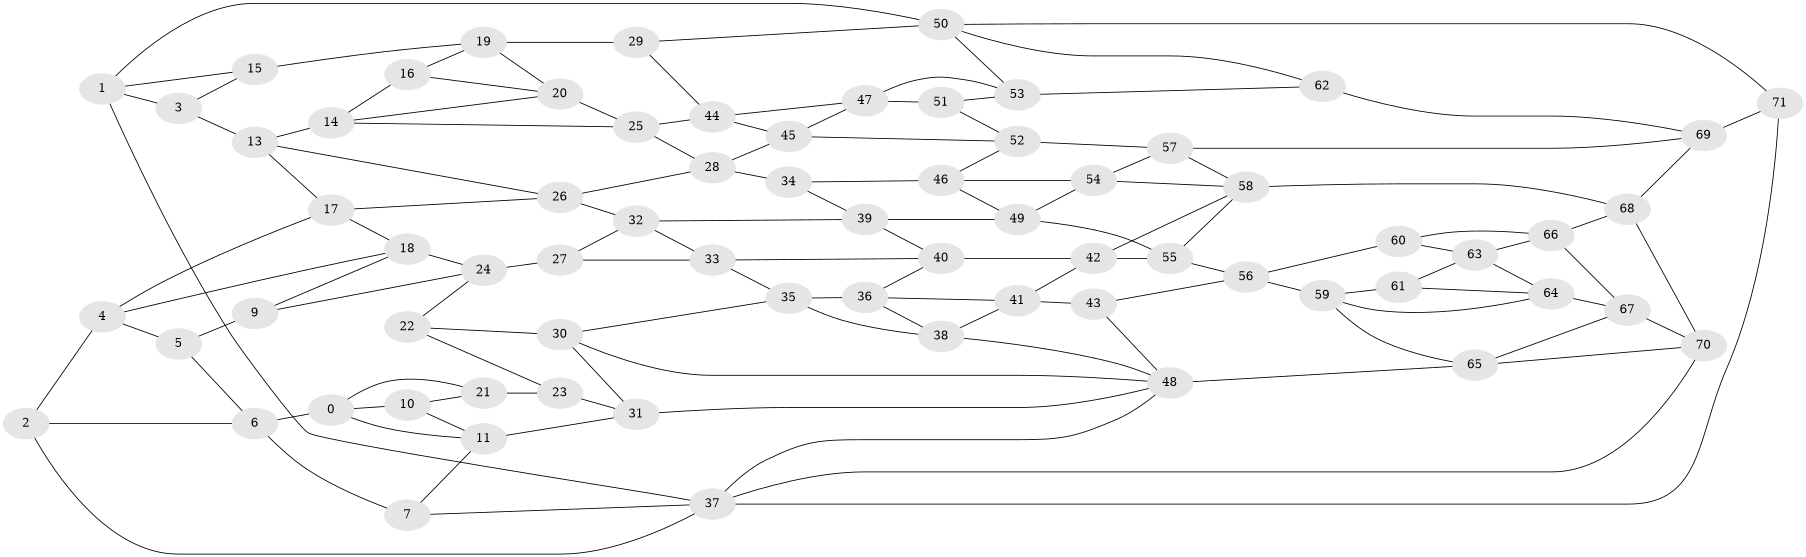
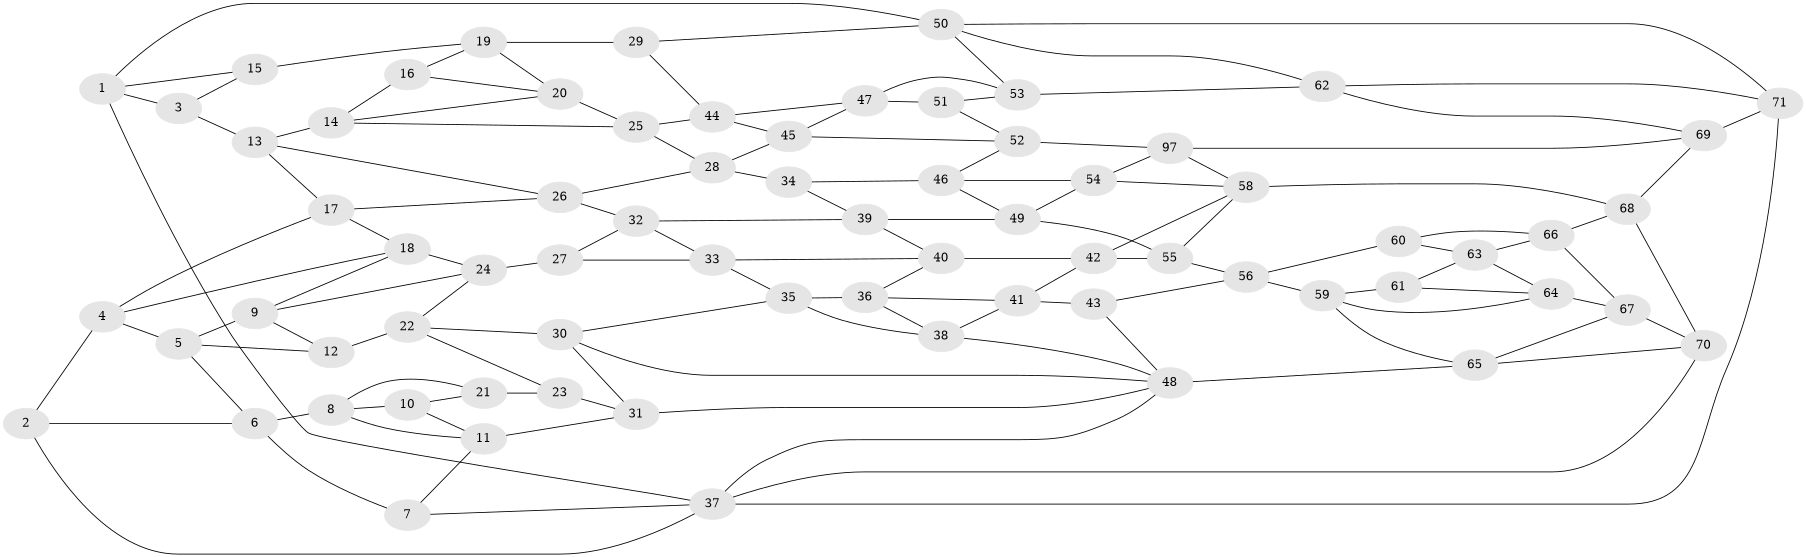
none -> (1552, 84)
(1170, 148) -> (1170, 148)
none -> (331, 352)
(331, 410) -> (331, 410)
